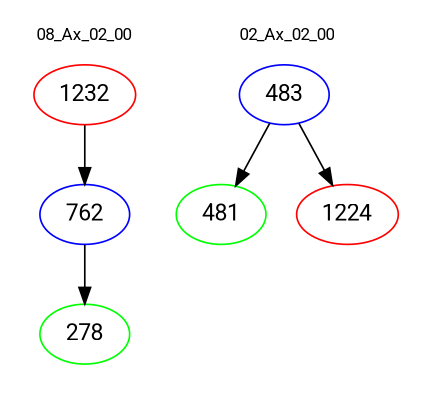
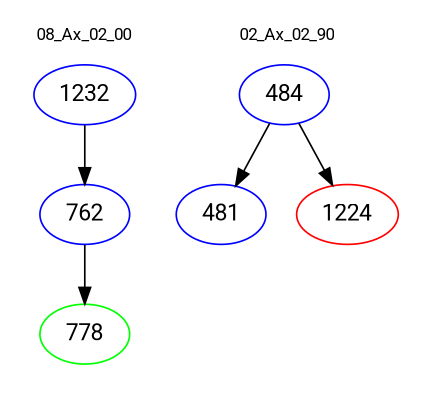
(288, 36) -> (288, 36)
(85, 95) -> (85, 95)
(284, 95) -> (284, 95)
(221, 214) -> (221, 214)
(85, 334) -> (85, 334)
